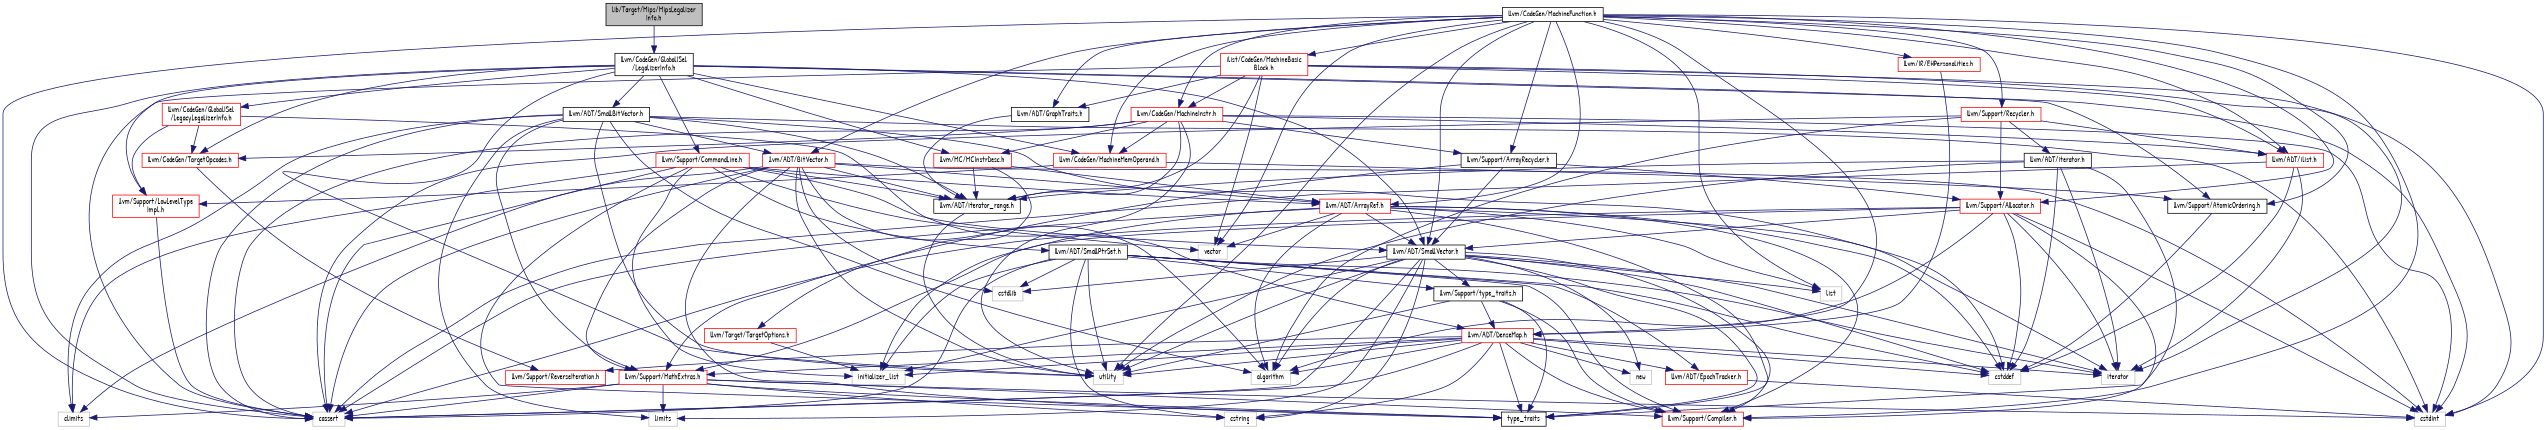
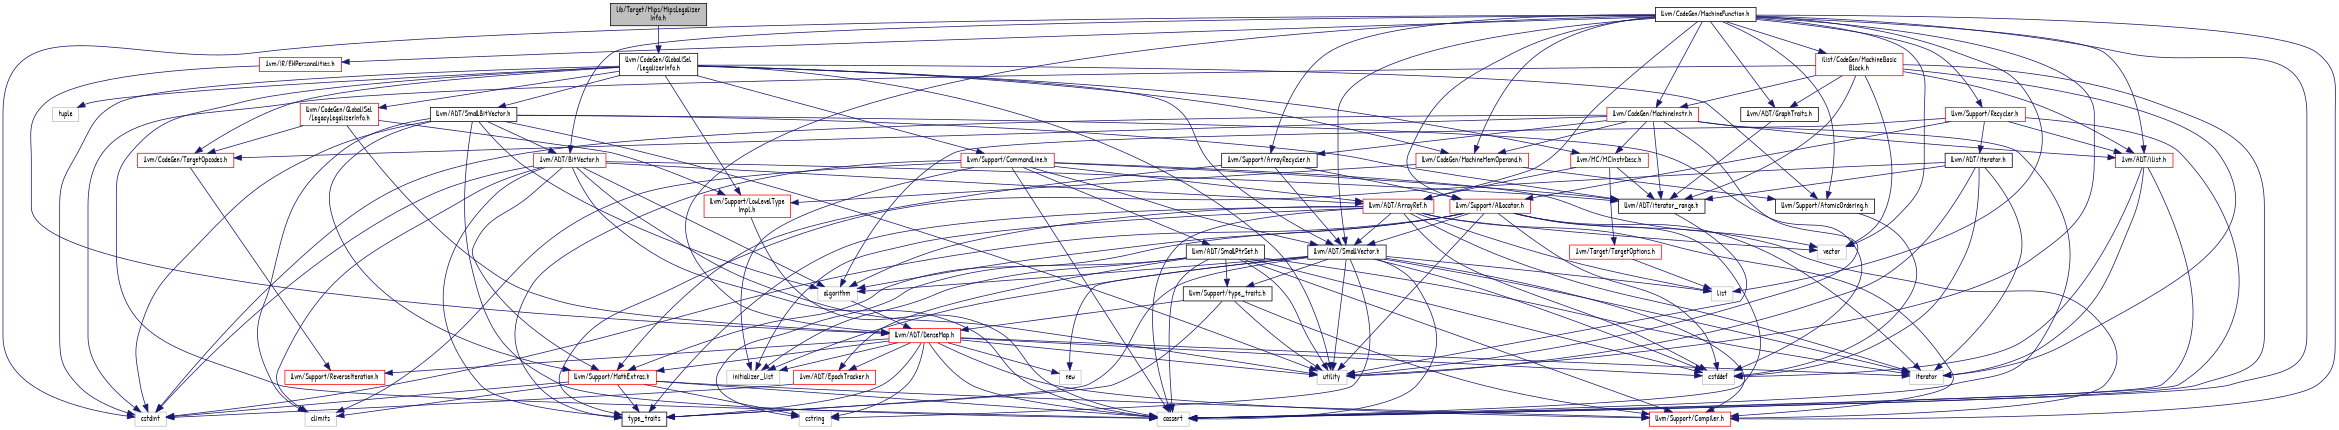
none -> (66, 114)
none -> (1410, 293)
(1008, 294) -> none
(803, 353) -> (1668, 273)
(1380, 357) -> (878, 313)
(663, 419) -> none
